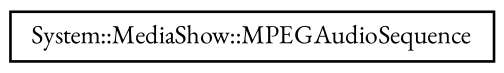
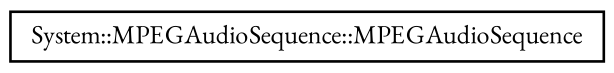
(252, 37) -> (307, 37)
